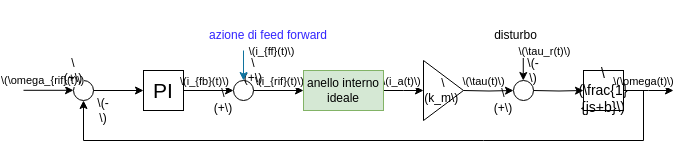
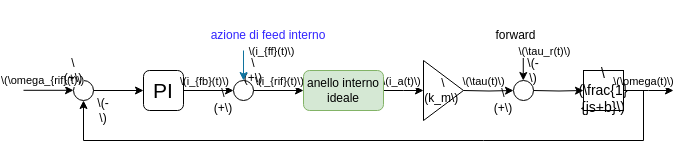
(269, 36) -> (269, 36)
(516, 36) -> (516, 36)
(164, 91) -> (164, 91)
(344, 91) -> (344, 91)
